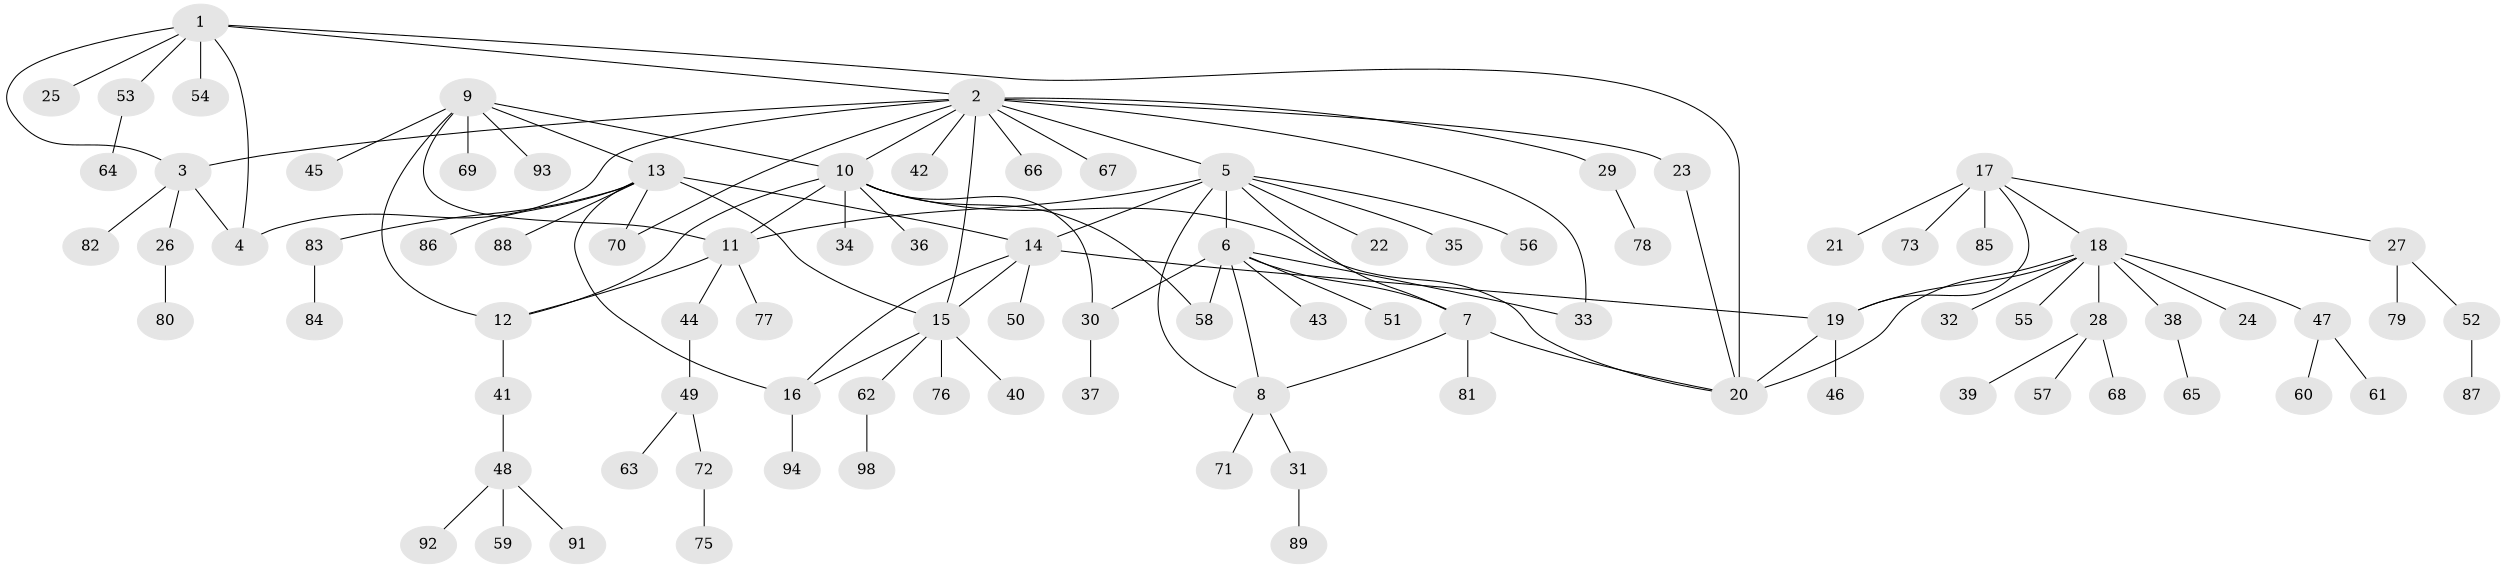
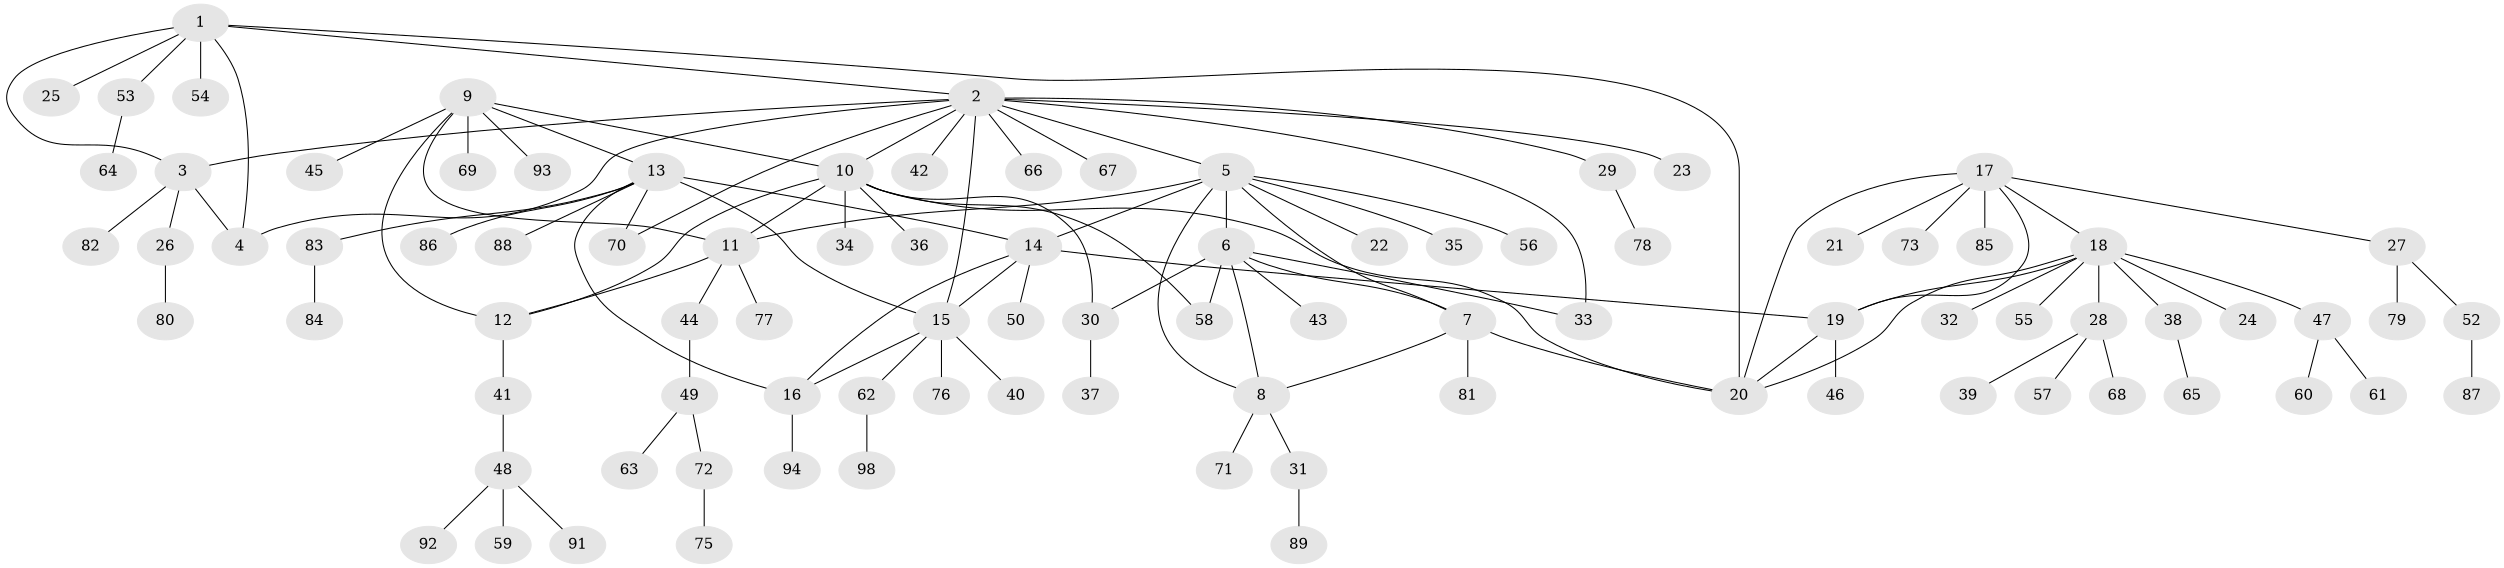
(1710, 284) -> (1803, 224)
(1393, 321) -> none
